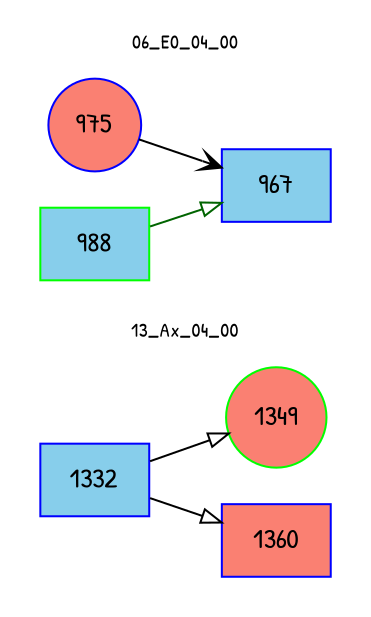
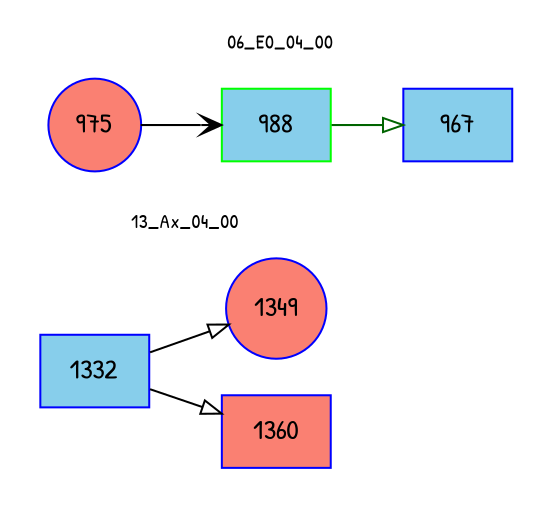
(171, 150) -> (171, 125)
(276, 417) -> (276, 309)
